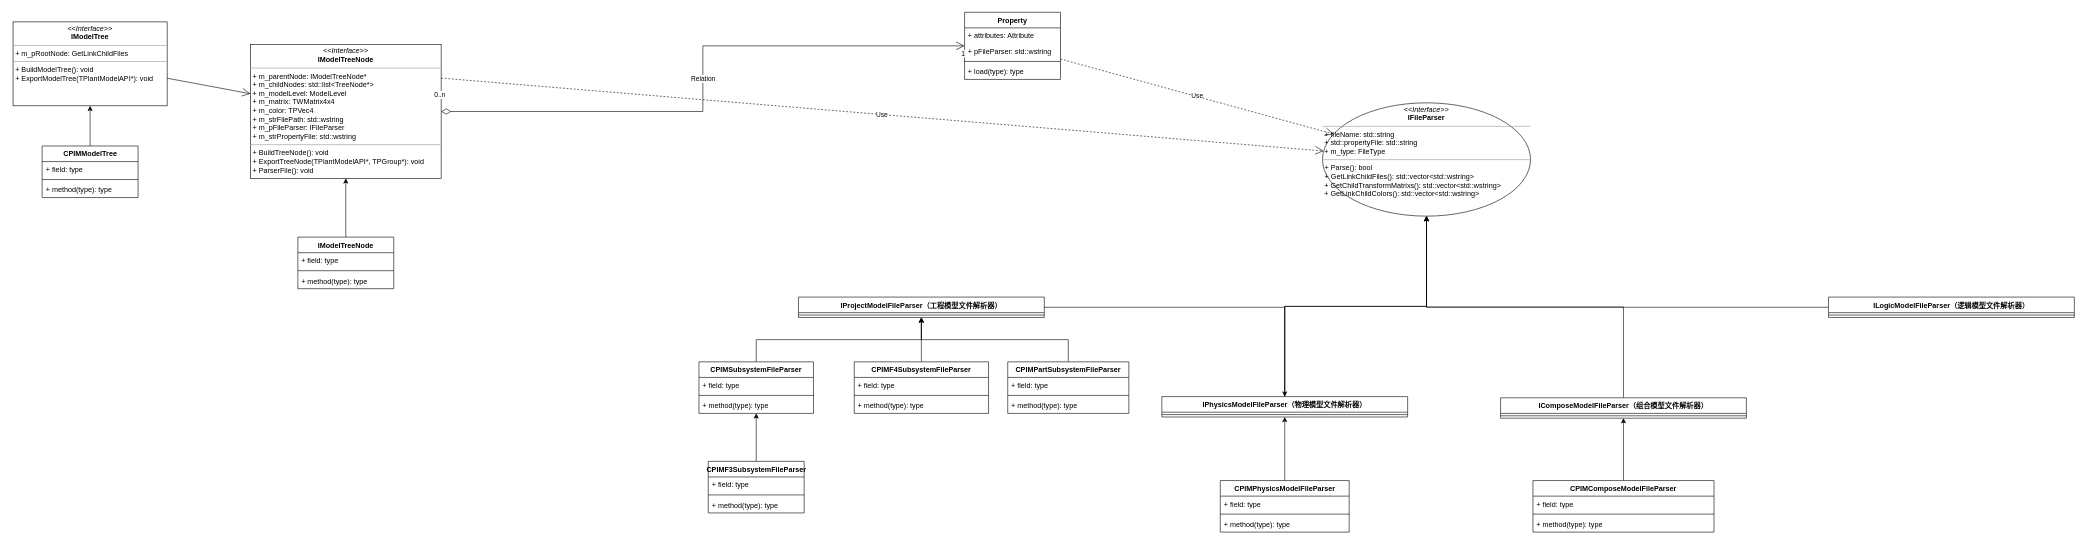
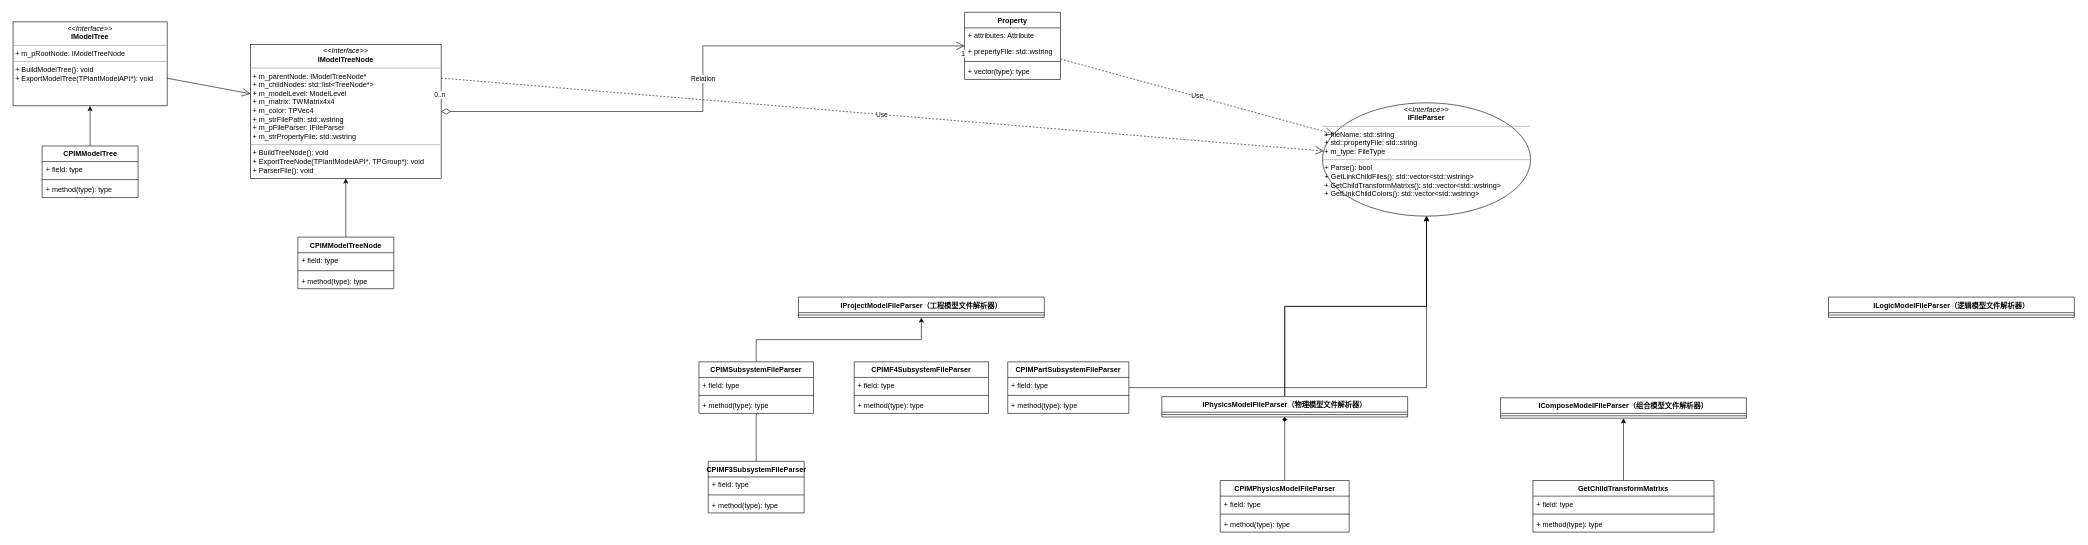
(86, 44) -> (86, 44)
(1013, 56) -> (1013, 56)
(1001, 72) -> (1006, 72)
(345, 246) -> (345, 246)
(1163, 308) -> none
(1727, 308) -> none
(1007, 340) -> (1317, 388)
(921, 352) -> none
(1624, 354) -> none
(756, 419) -> (756, 417)
(1285, 422) -> (1285, 423)
(1624, 489) -> (1624, 489)
